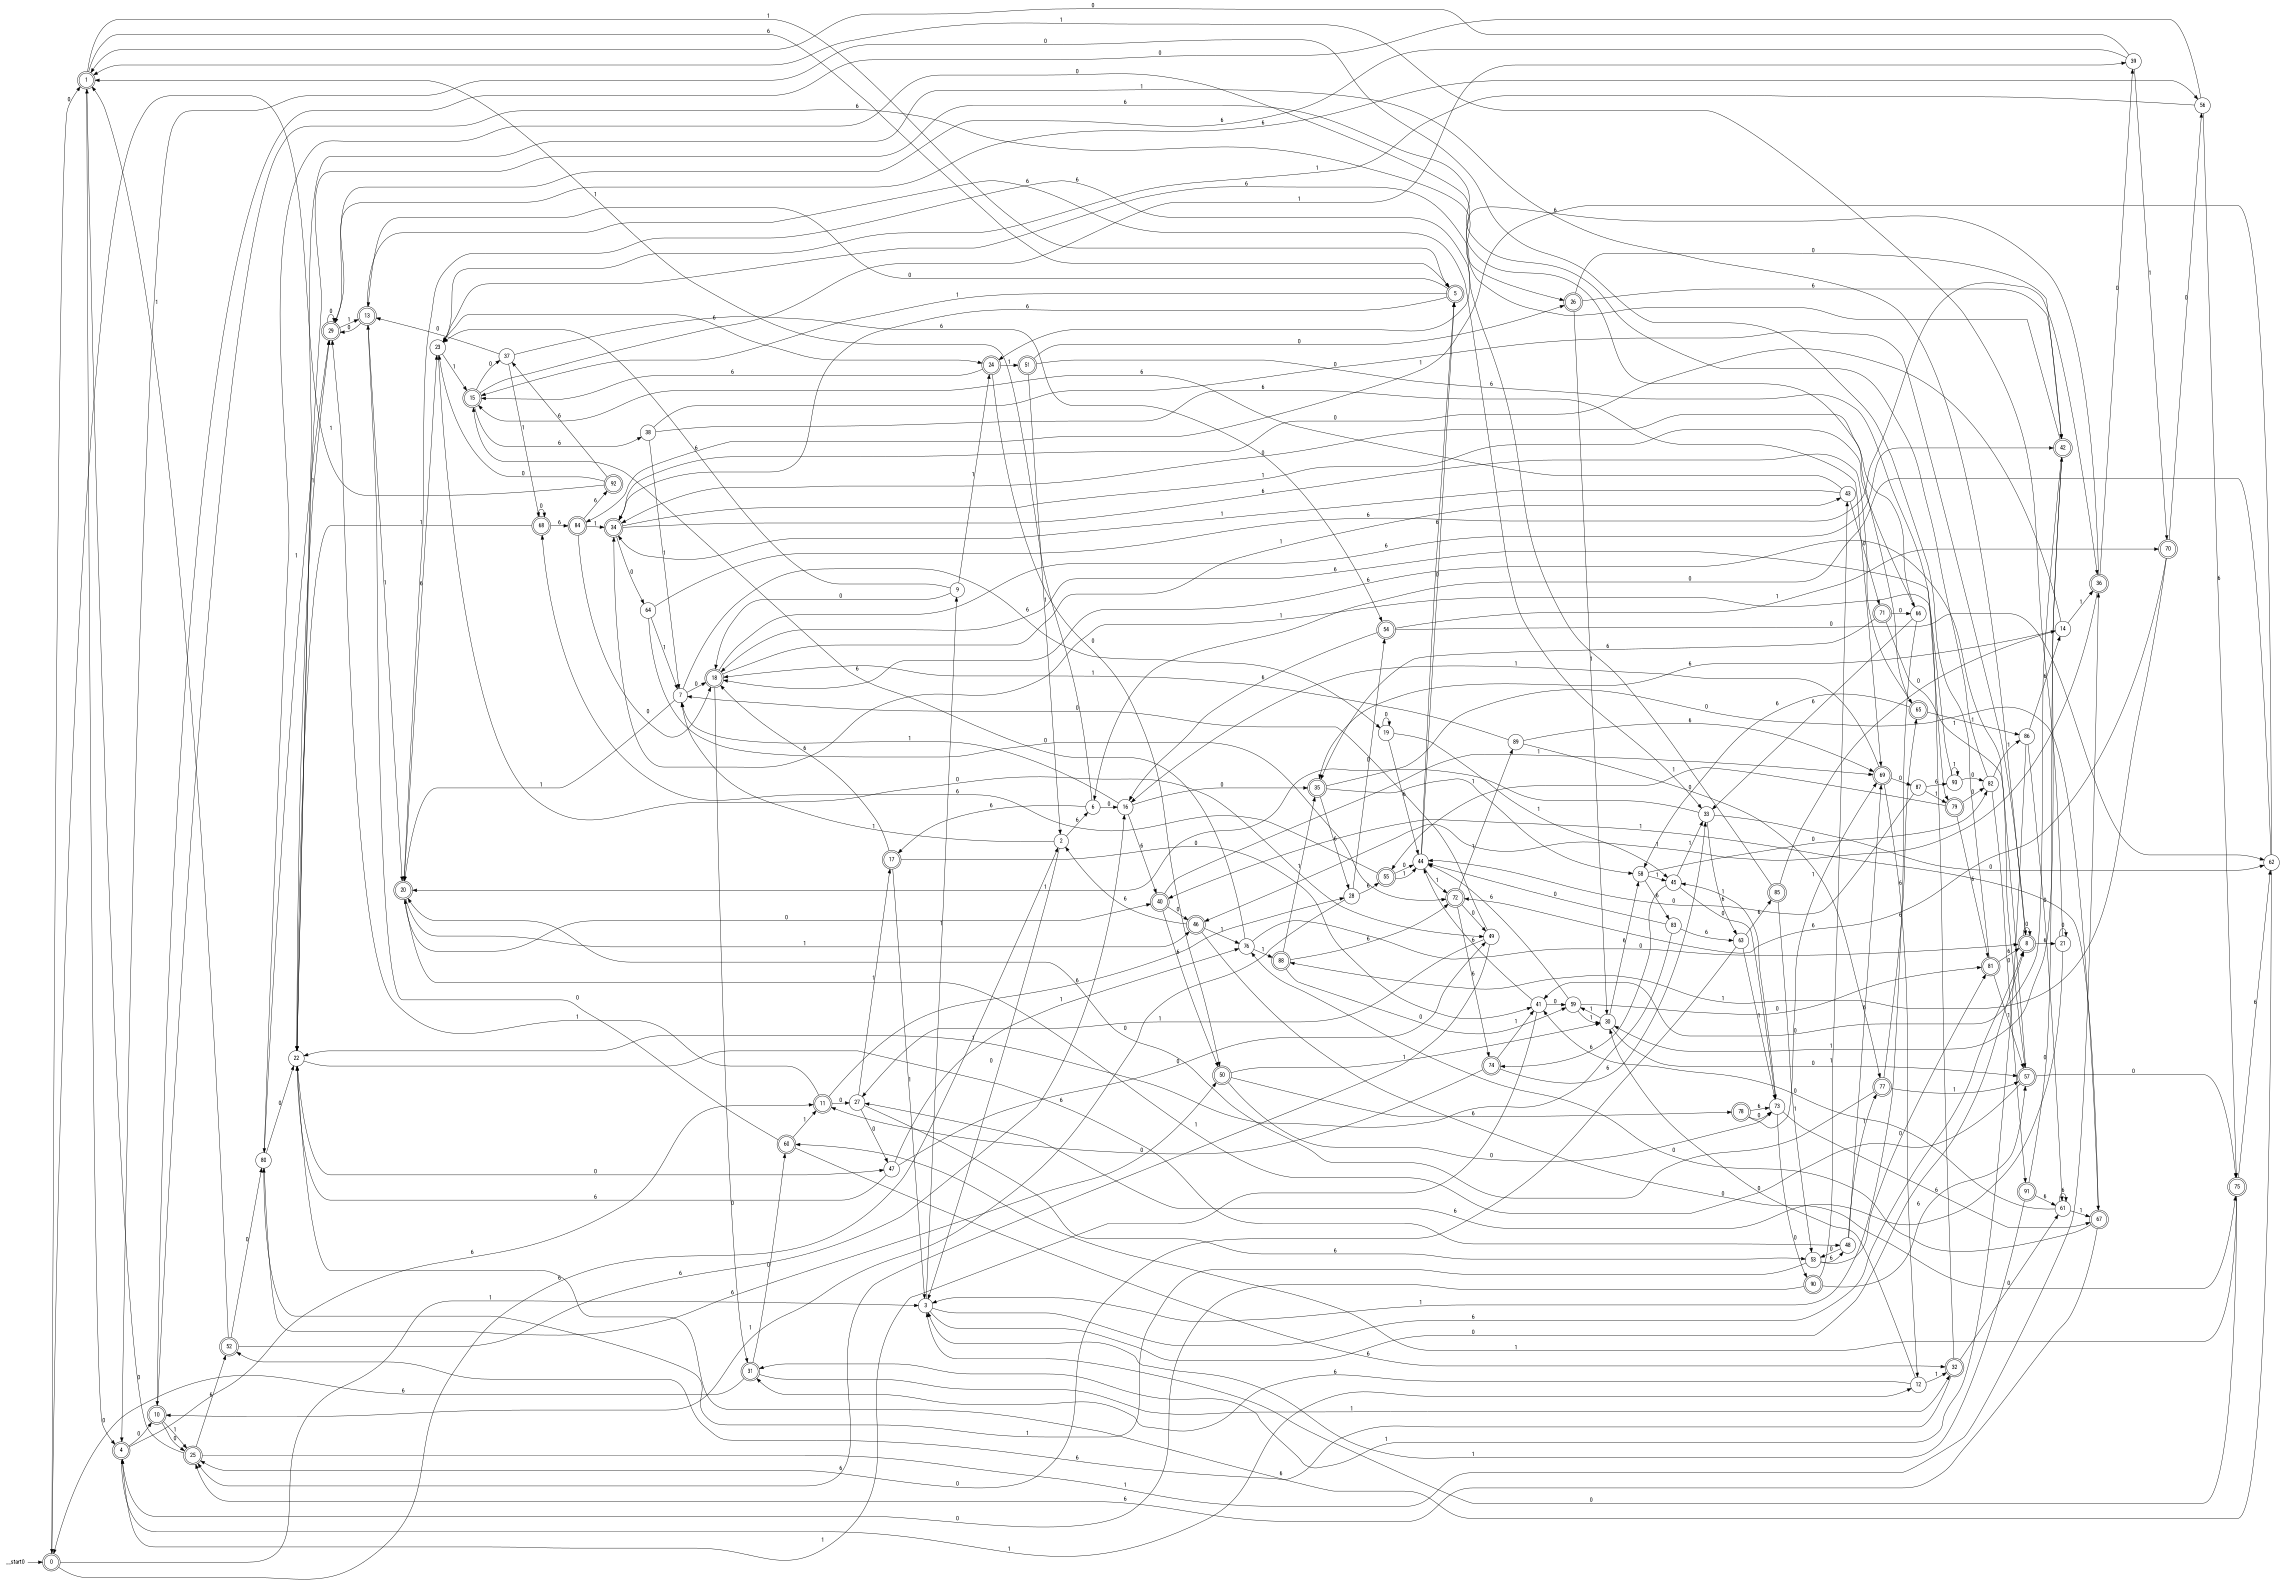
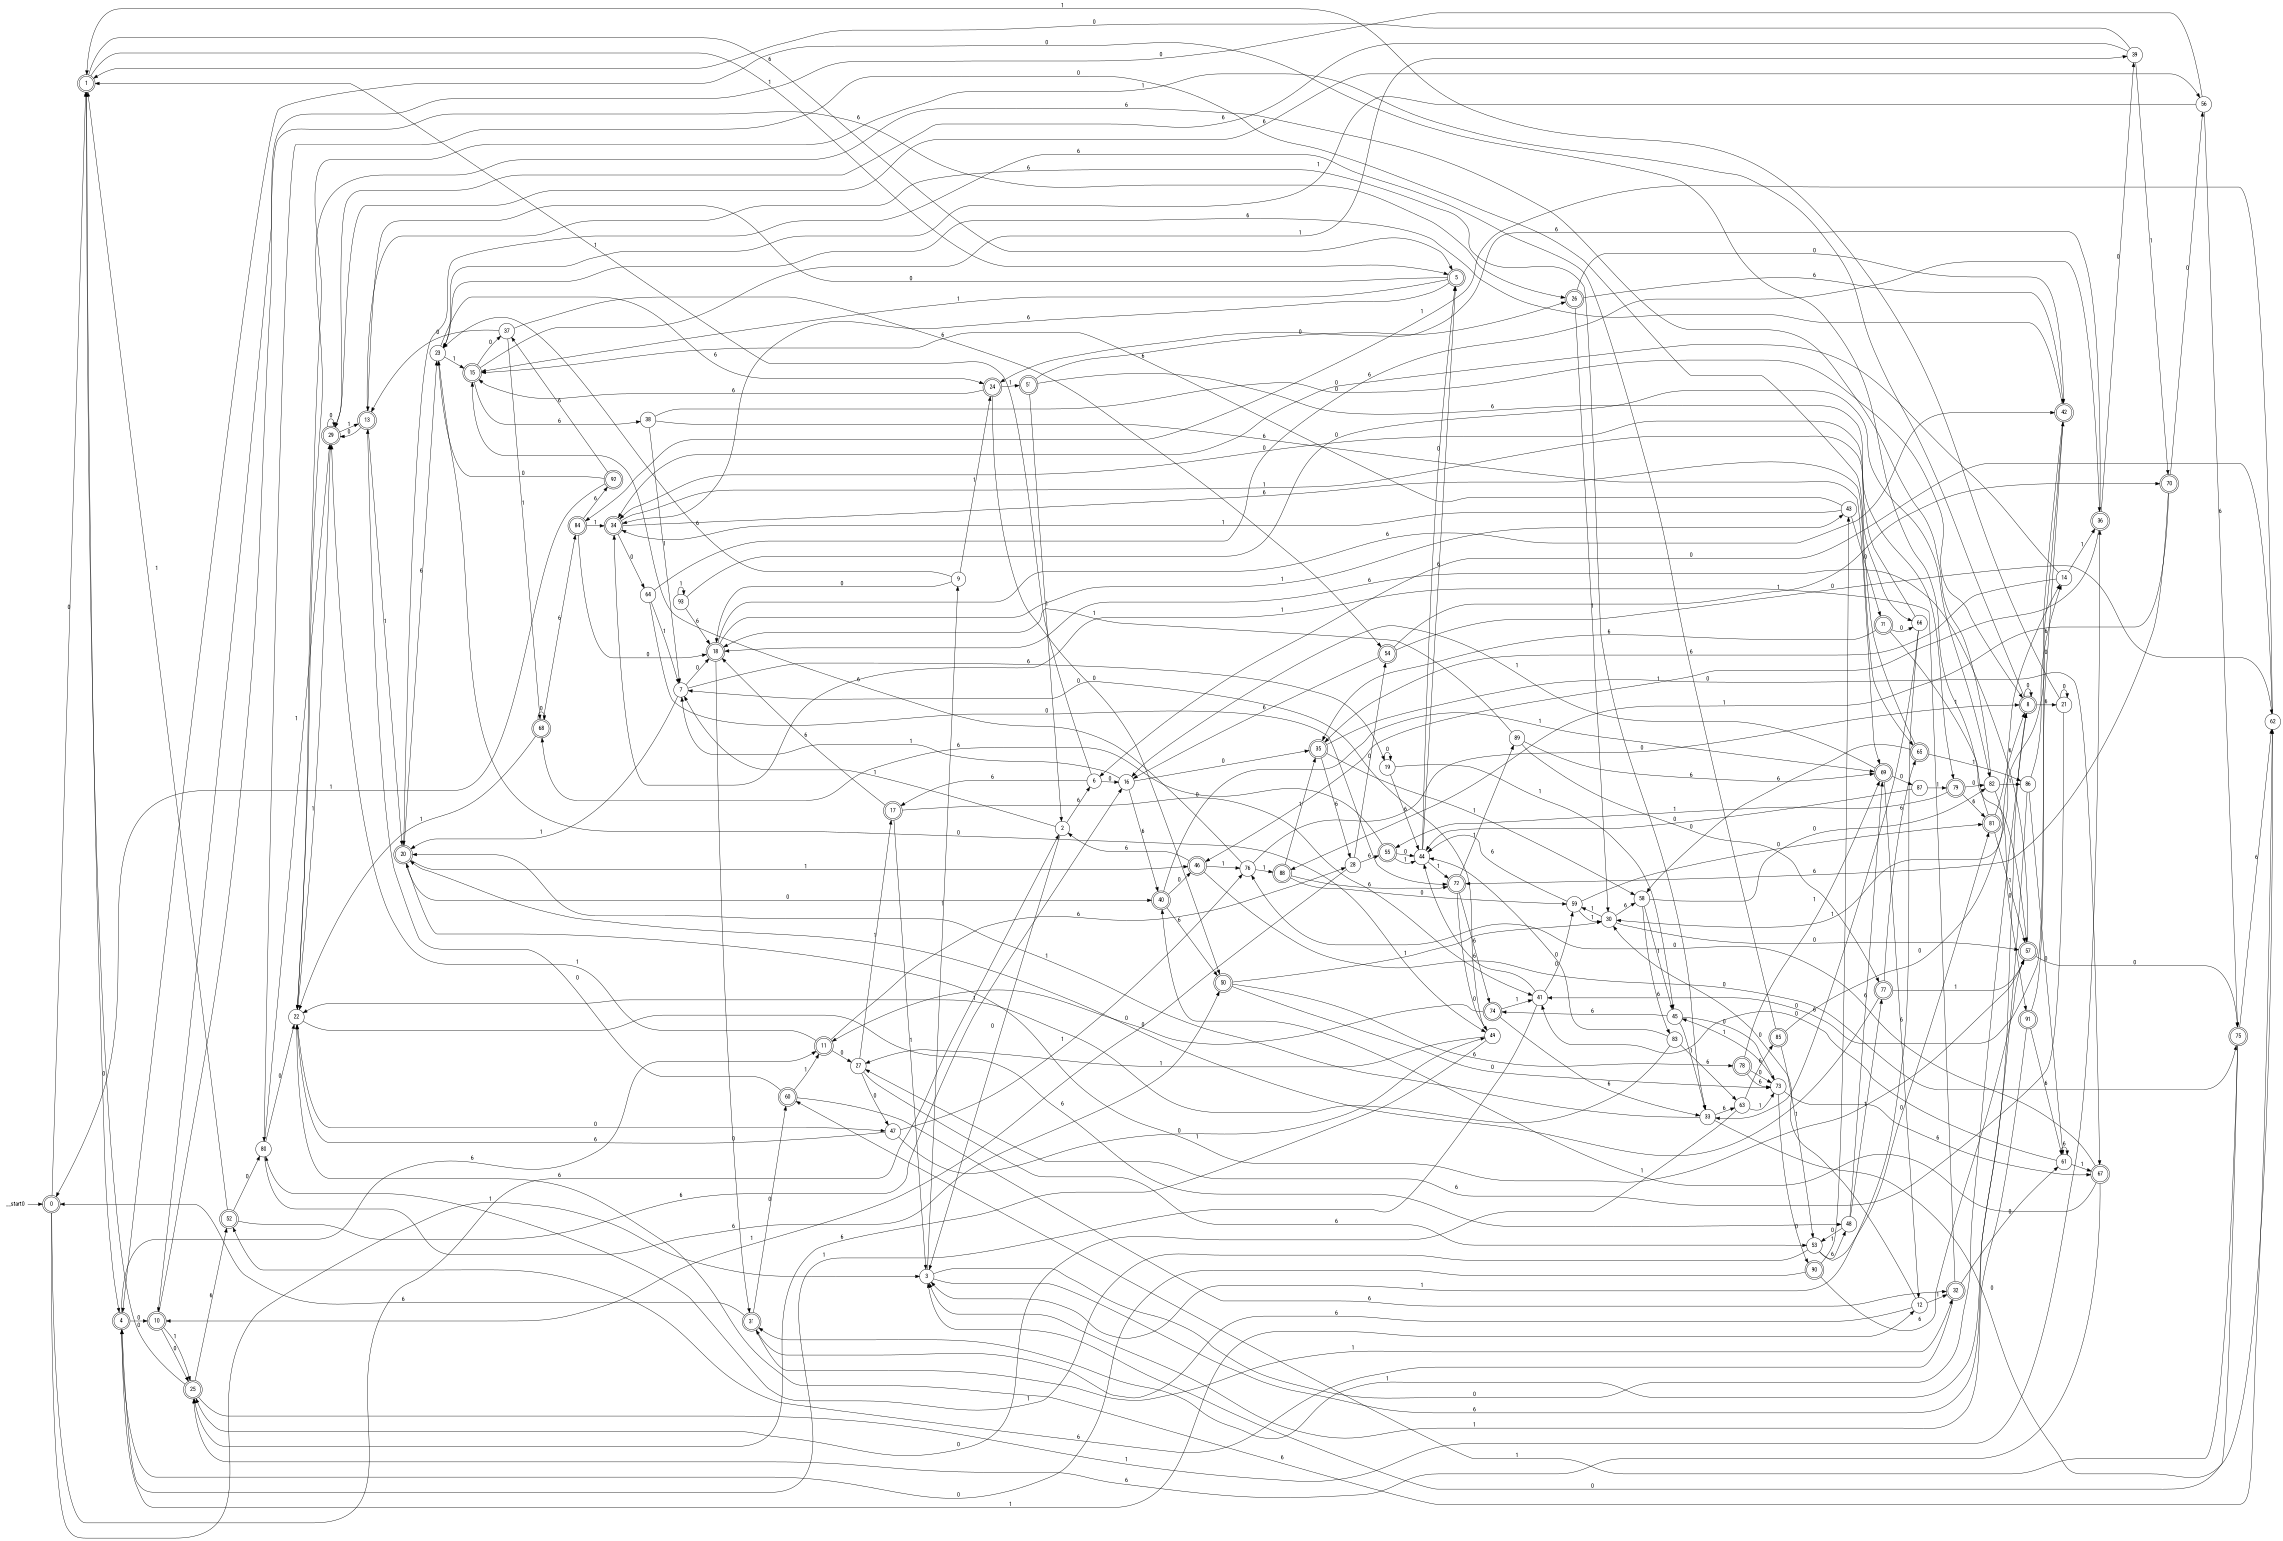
(1934, 785) -> none
